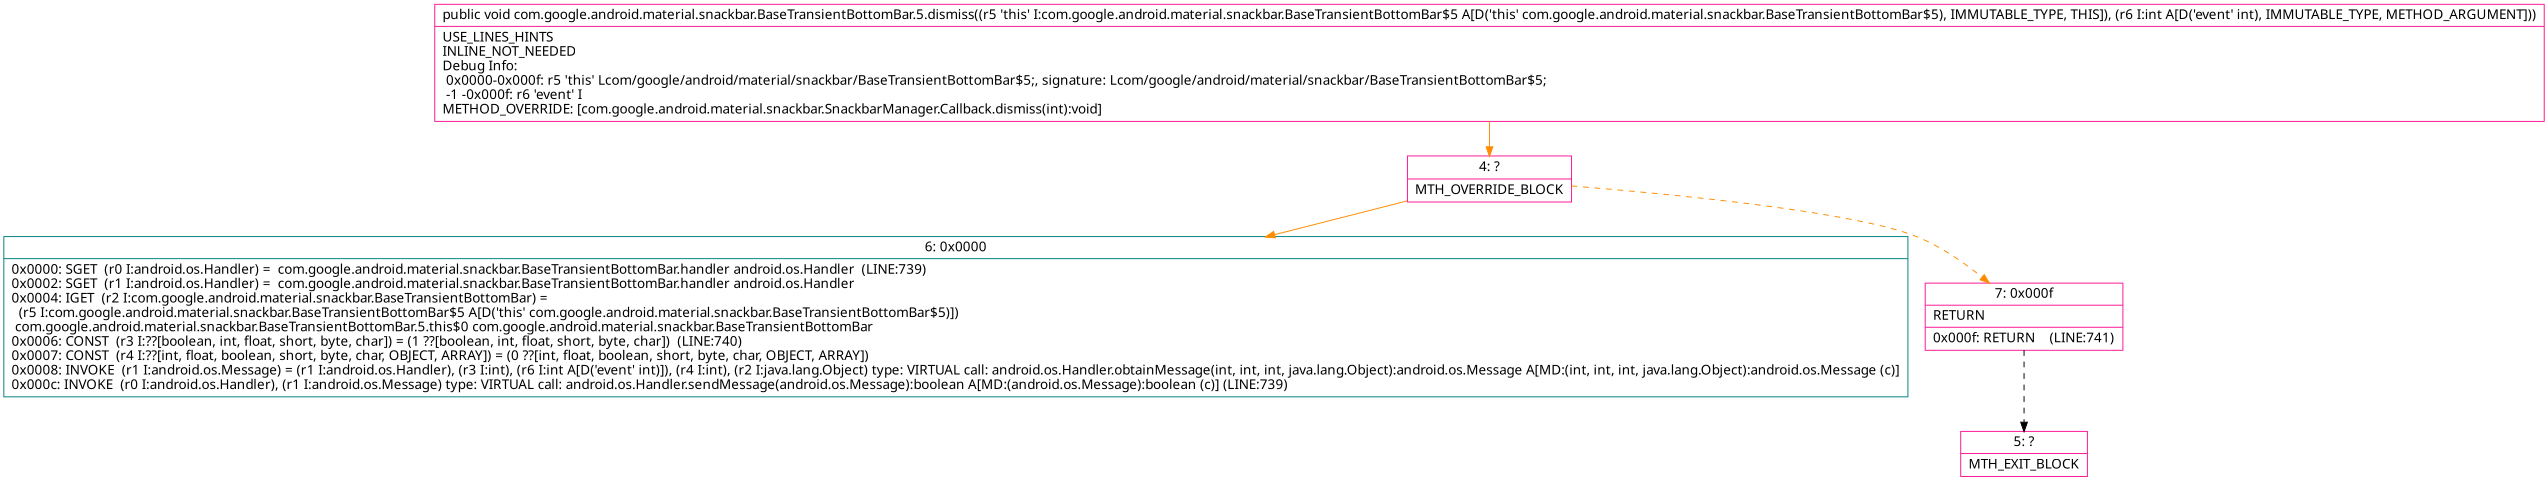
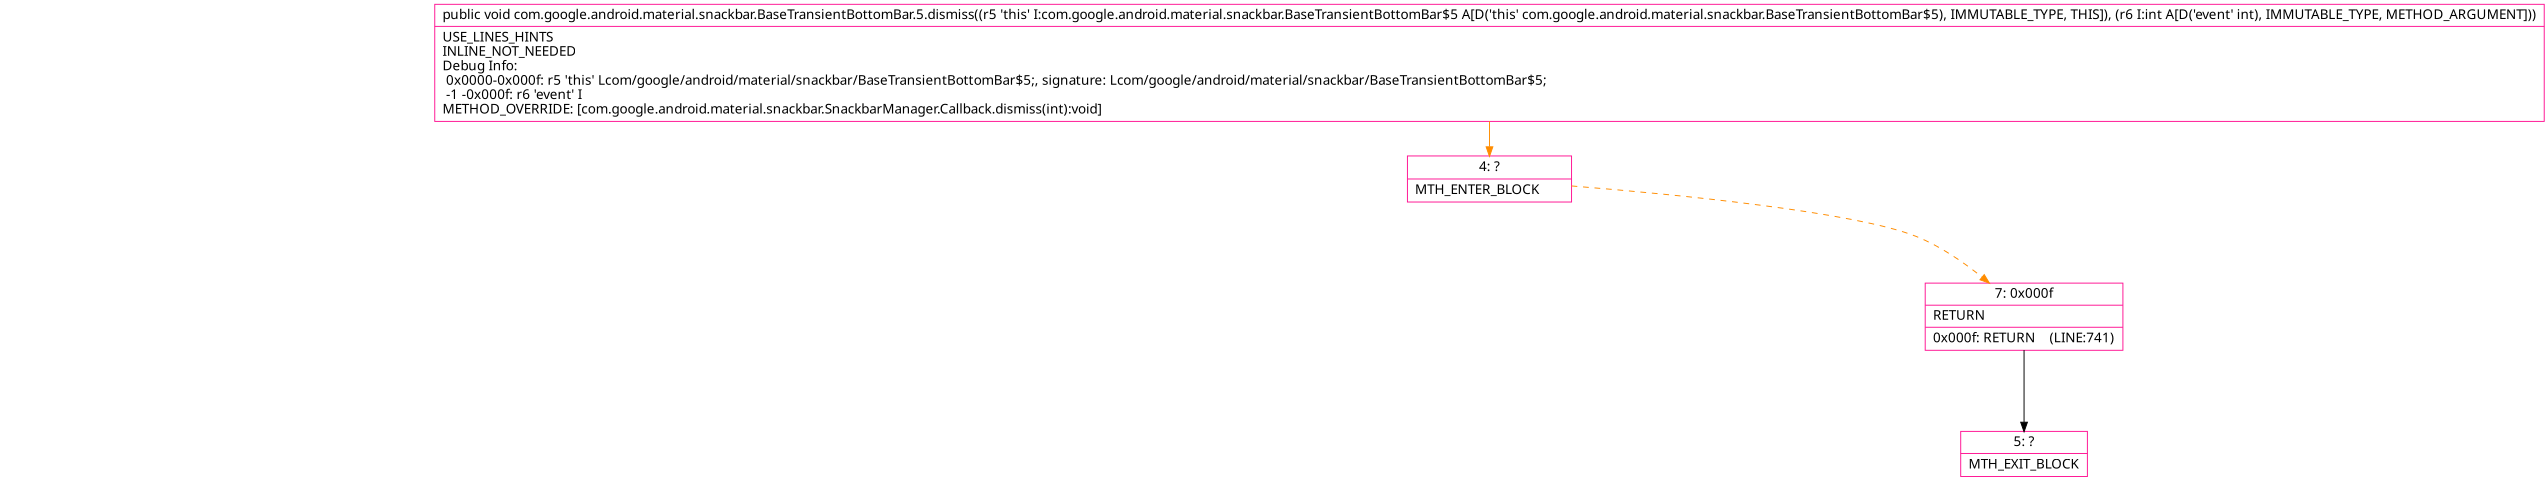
(1489, 190) -> (1477, 190)
(956, 317) -> none
(2024, 386) -> (2024, 386)
